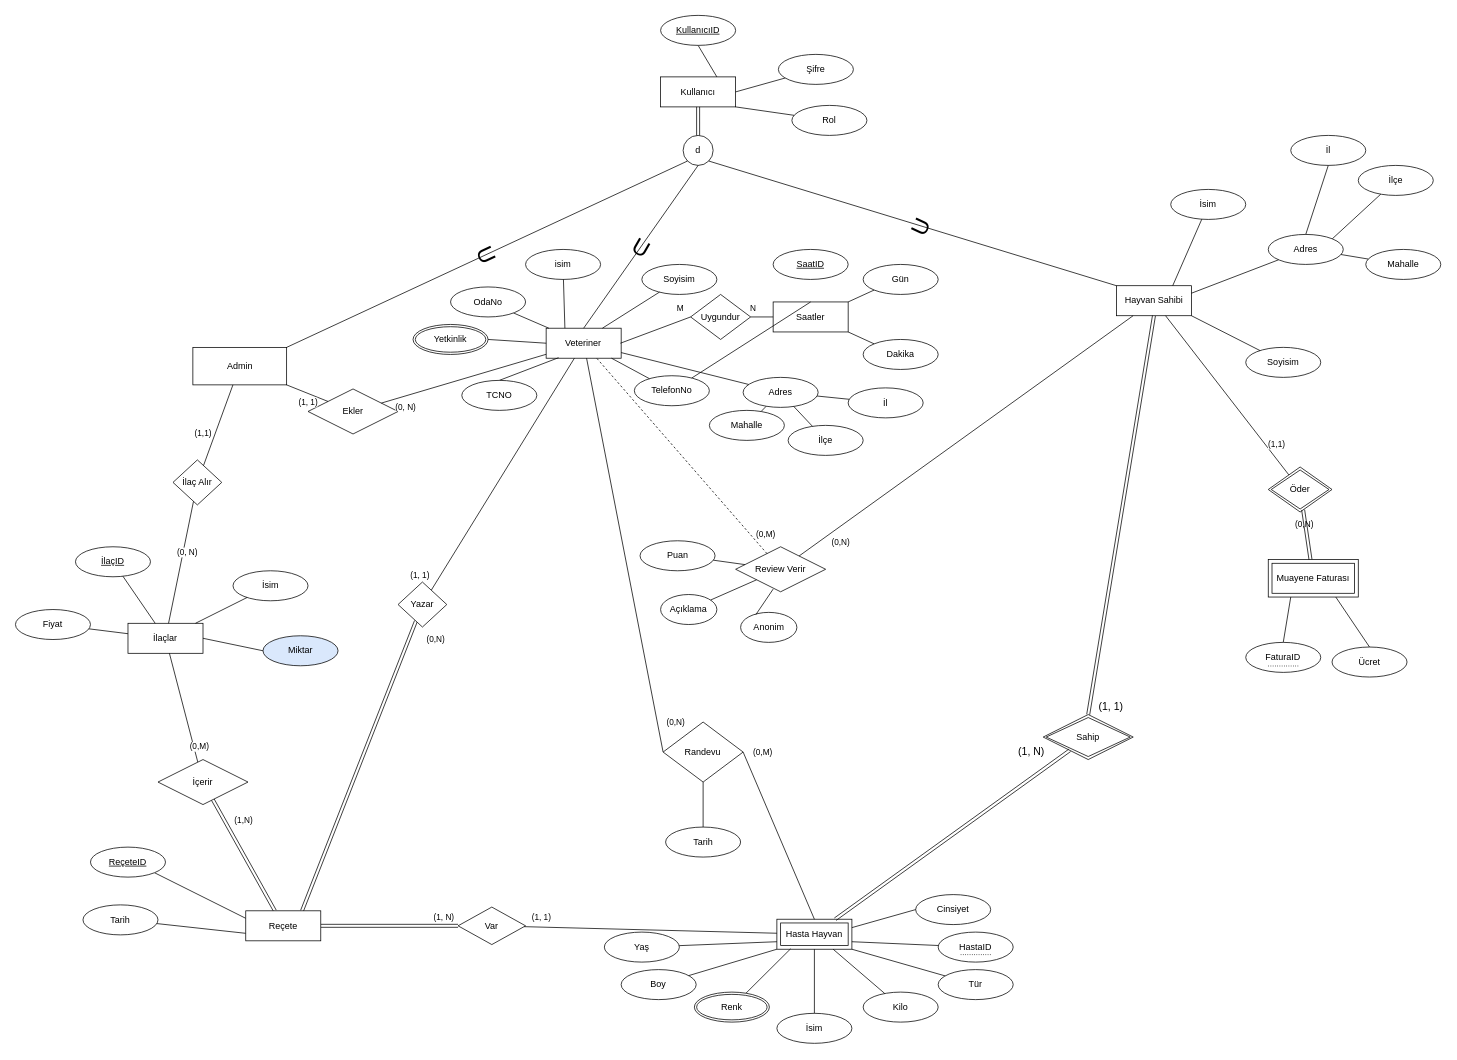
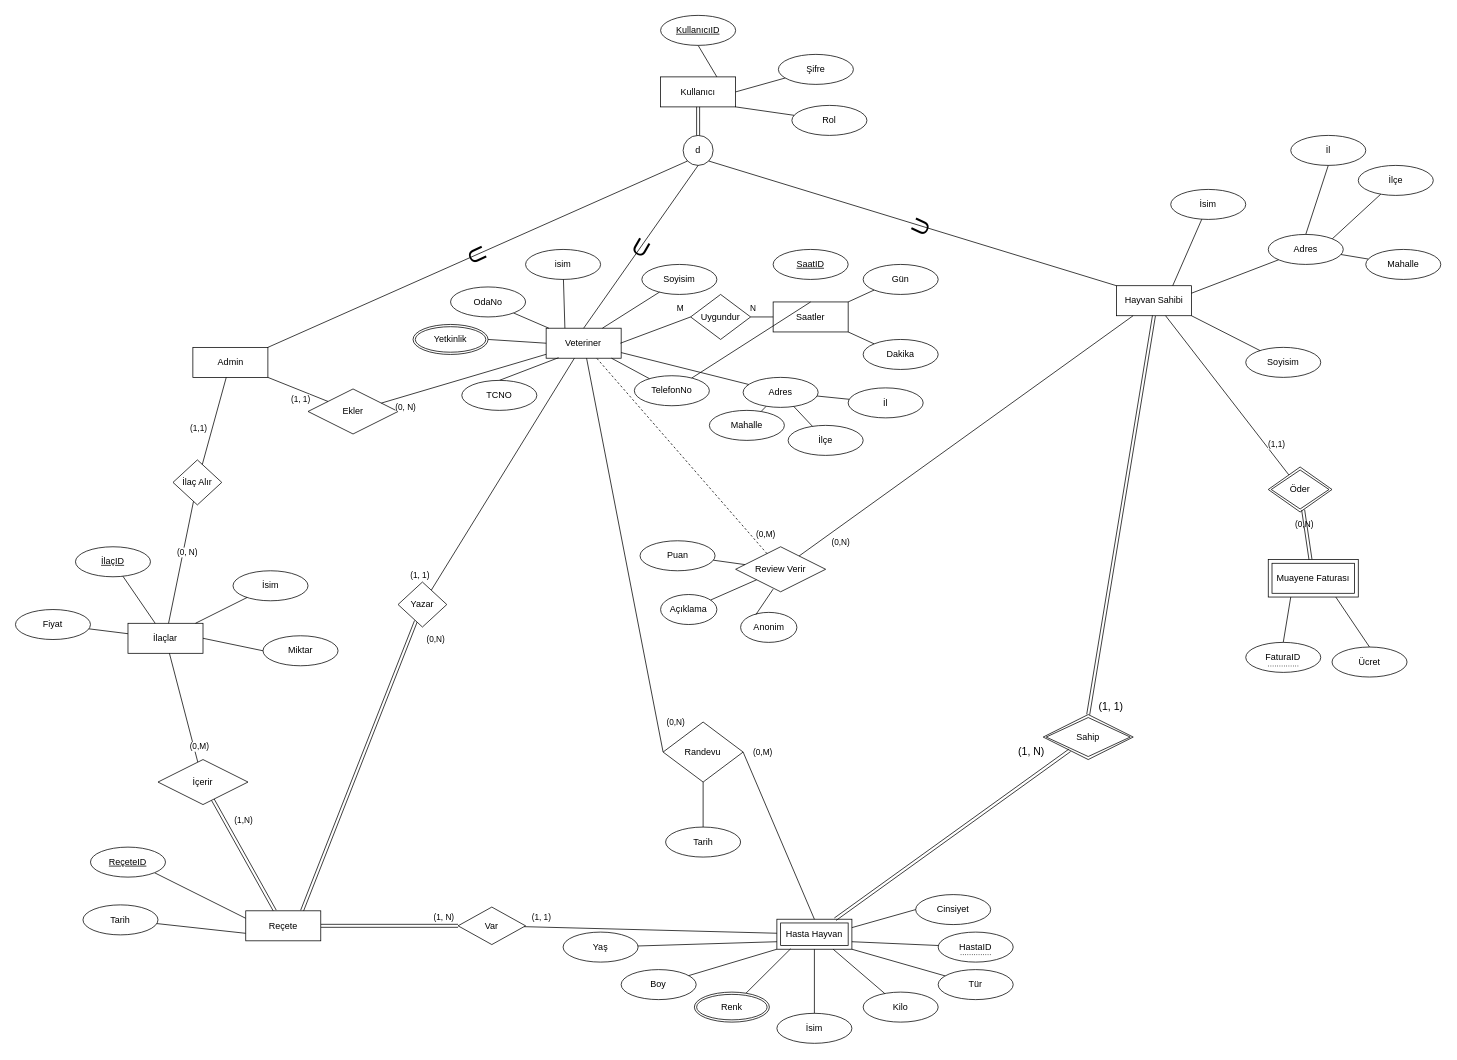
(240, 366) -> (230, 362)
(300, 651) -> (300, 651)
(642, 947) -> (600, 947)
